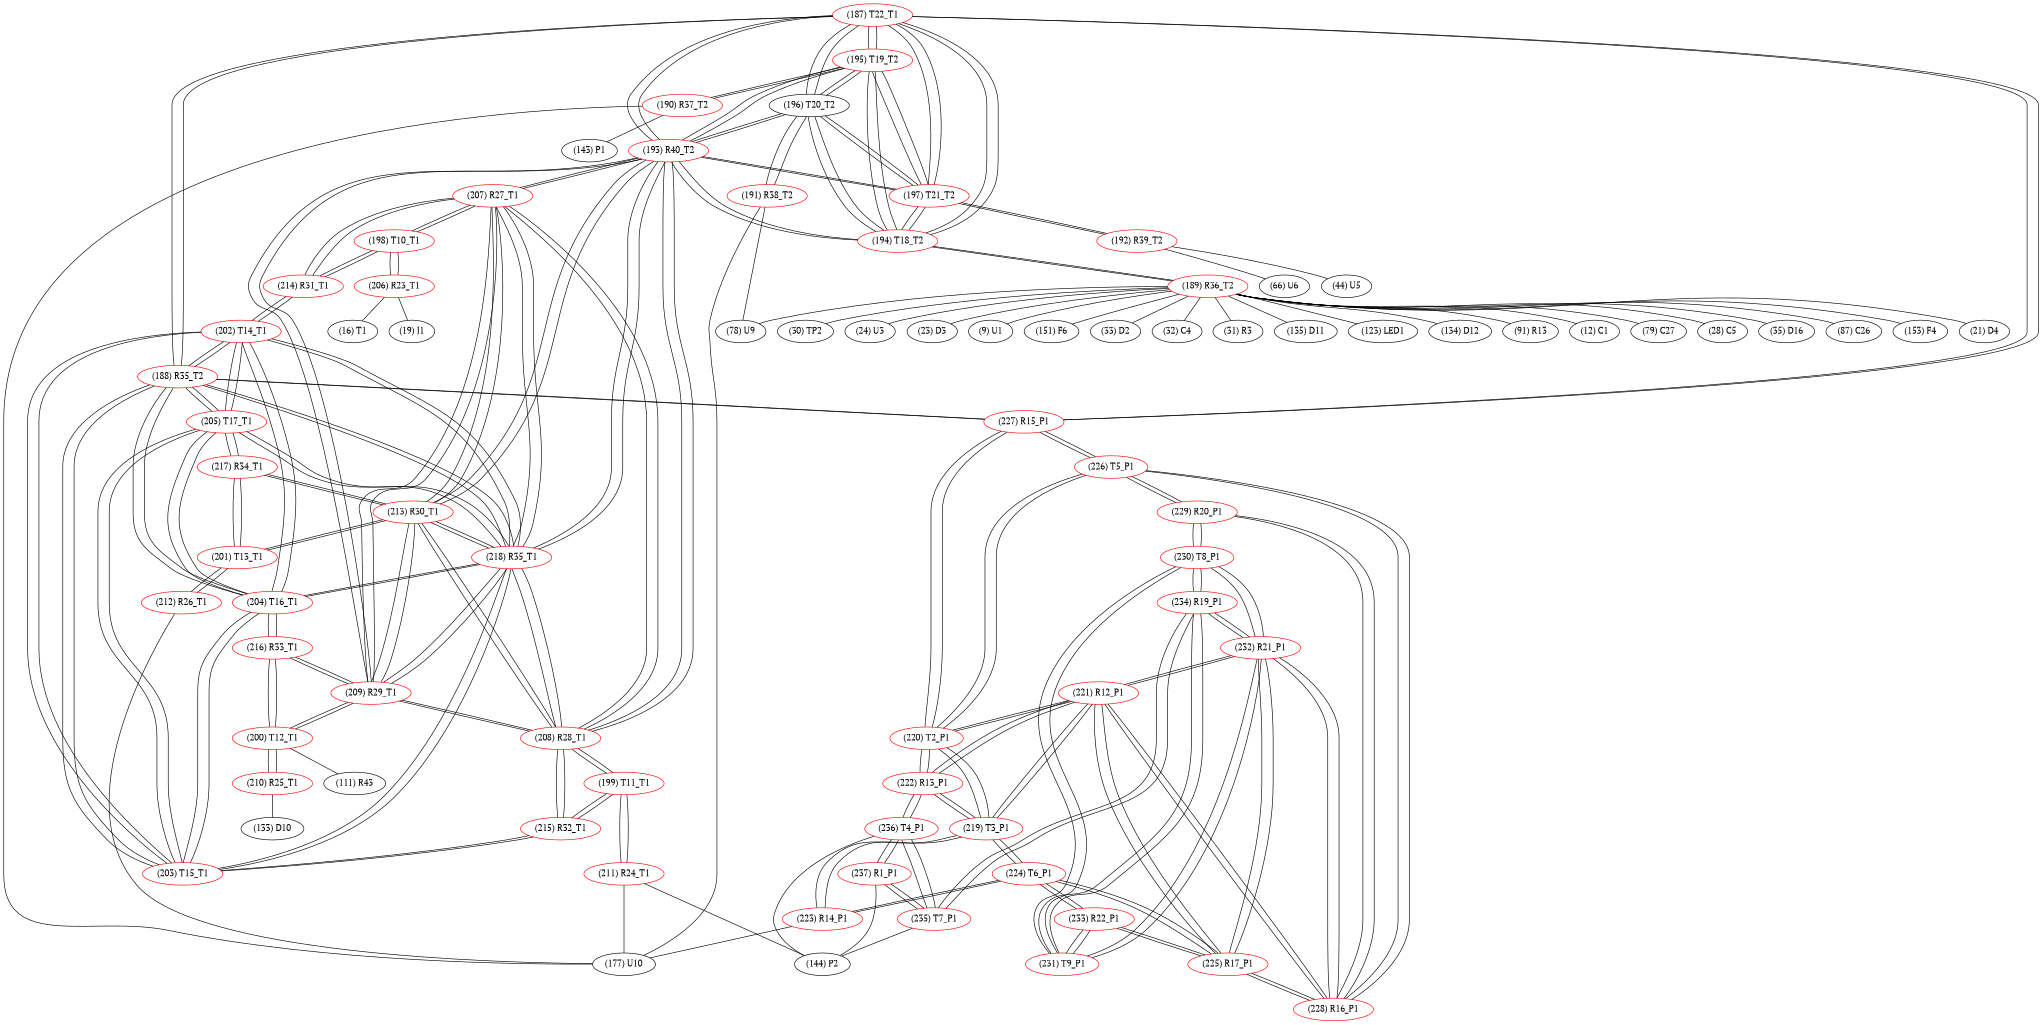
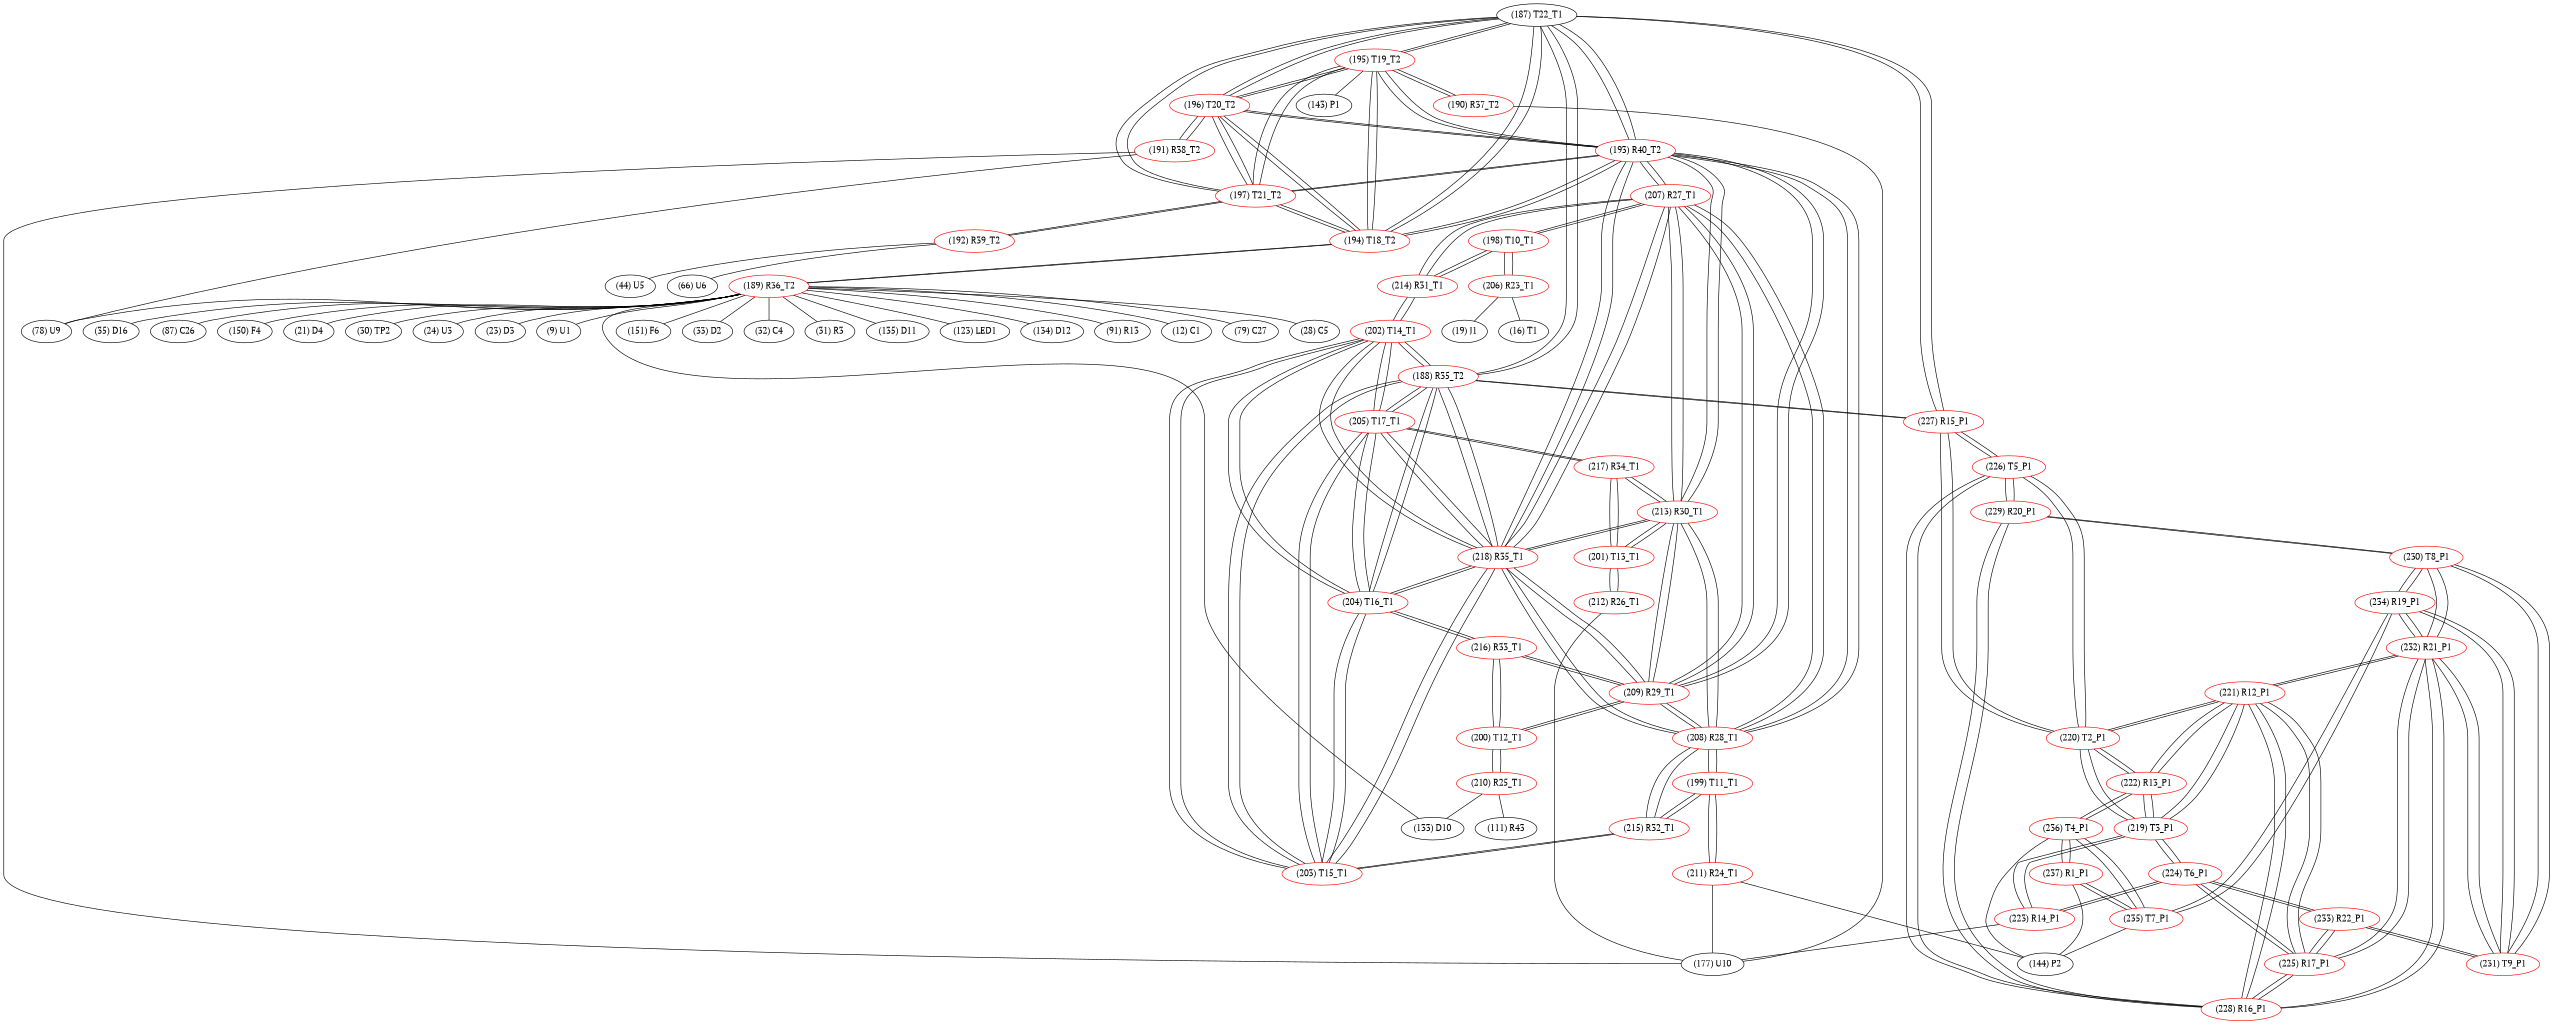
(873, 15) -> (1537, 15)
(809, 105) -> (1210, 105)
(633, 129) -> (1349, 83)
(1920, 331) -> (245, 331)
none -> (1080, 365)
(314, 761) -> (1501, 806)
